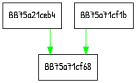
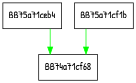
(32, 16) -> (32, 16)
(68, 67) -> (68, 67)
